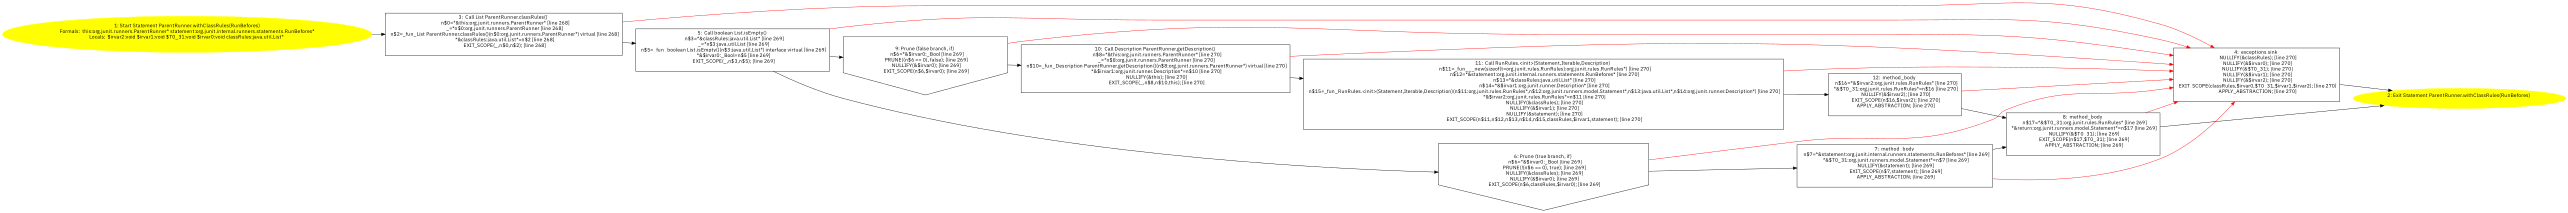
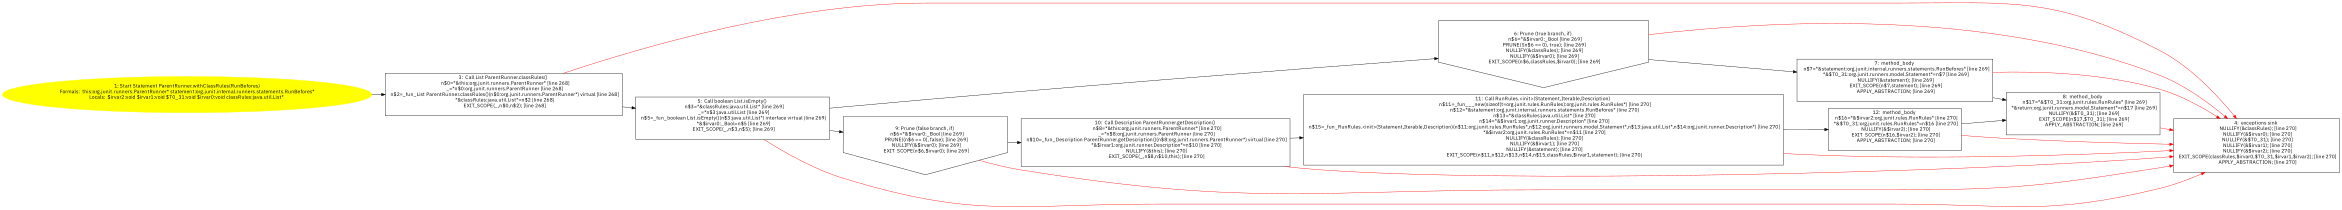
(2459, 98) -> none
